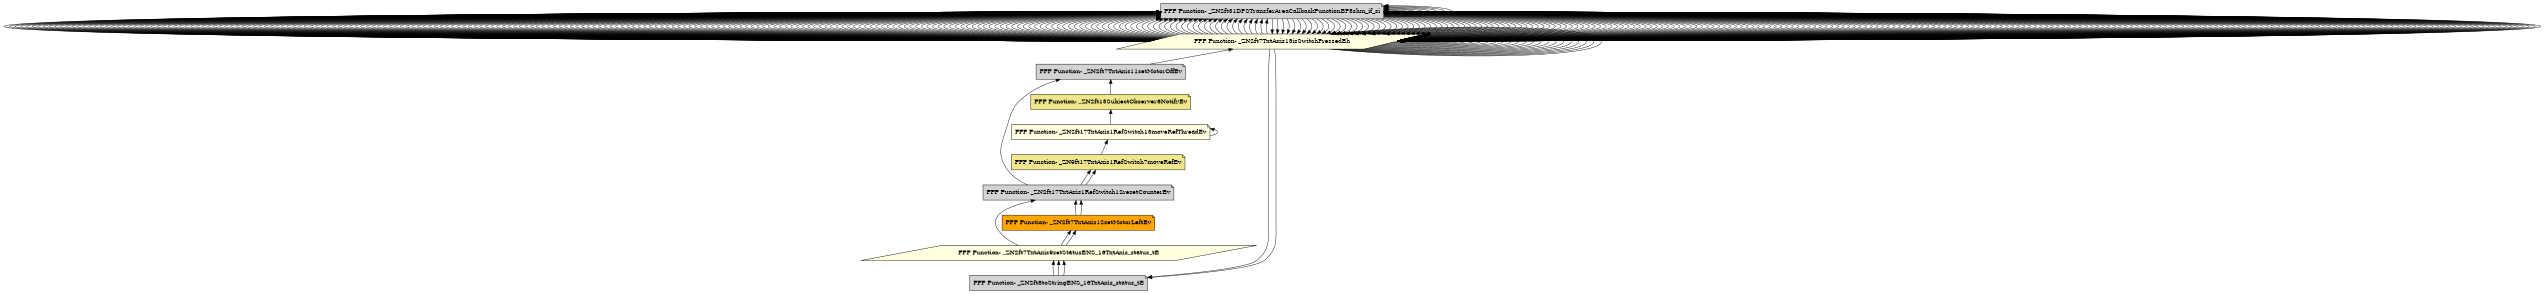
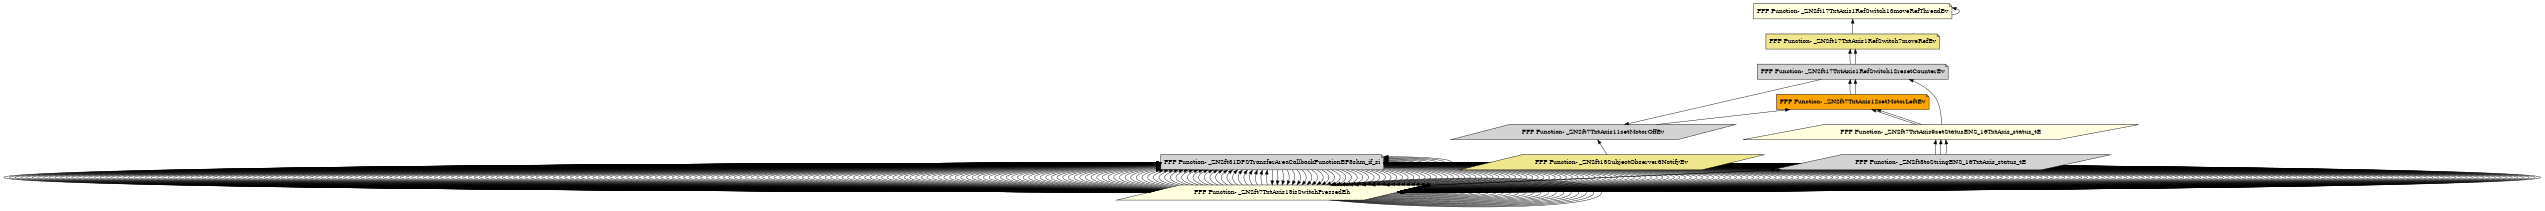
(1189, 57) -> (1721, 117)
(1111, 72) -> (1593, 132)
(1111, 102) -> (1612, 162)
(1111, 119) -> none
(1098, 162) -> (1853, 42)
(1059, 283) -> (1941, 162)
